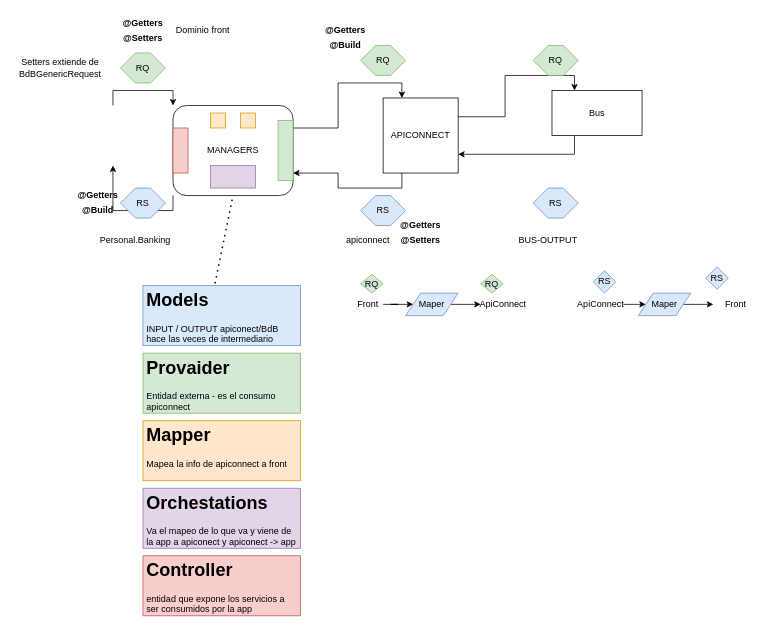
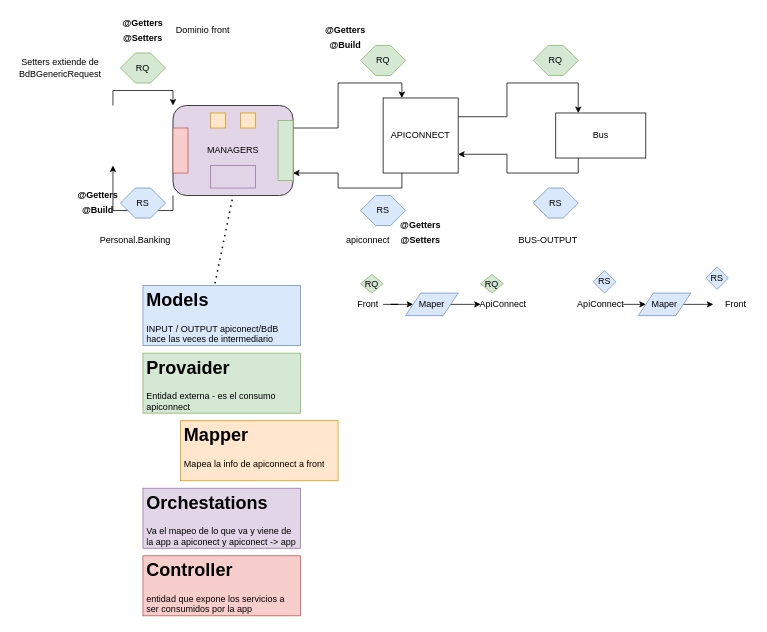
(597, 113) -> (600, 135)
(233, 150) -> (233, 150)
(222, 450) -> (259, 450)
